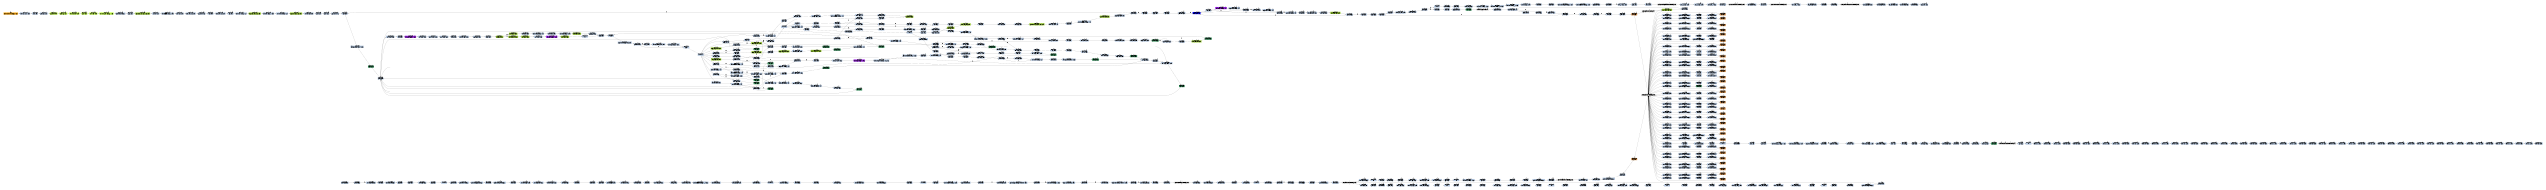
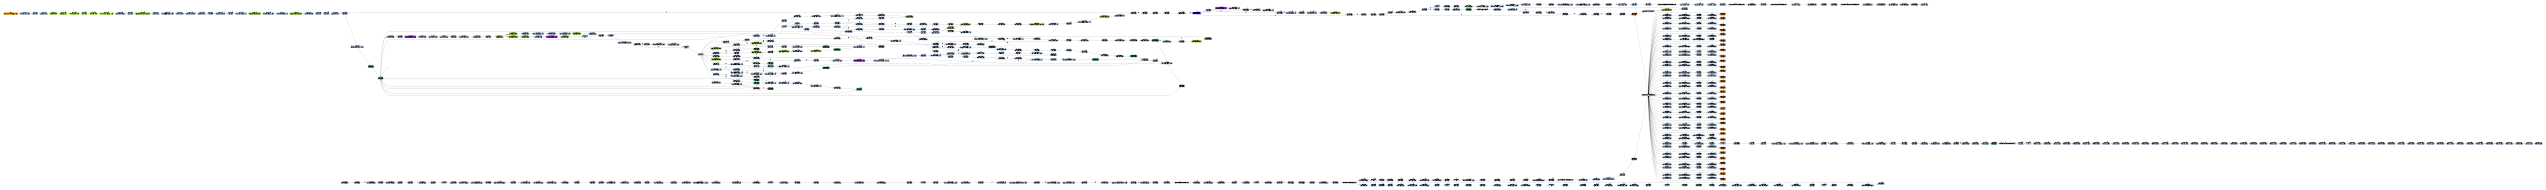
(1699, 86) -> (1699, 86)
